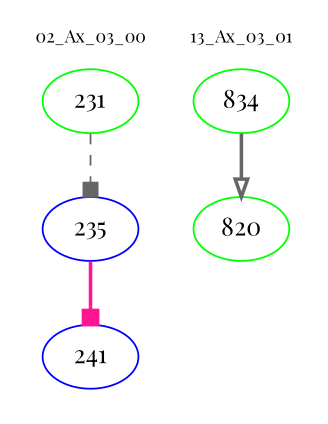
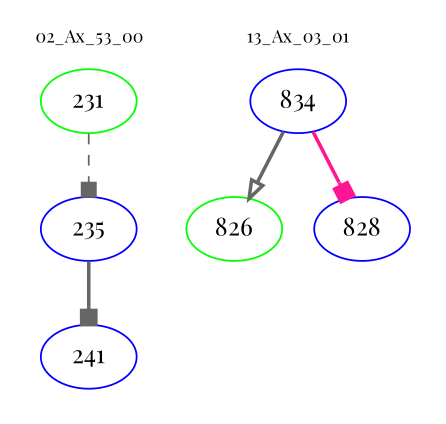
(91, 38) -> (90, 38)
(241, 101) -> (298, 101)
(241, 229) -> (234, 229)
none -> (362, 229)
(91, 284) -> (89, 284)
